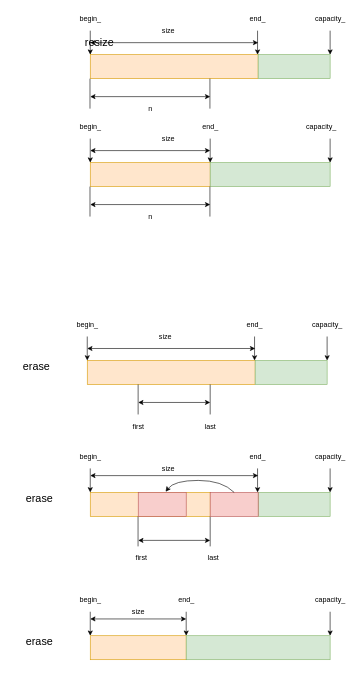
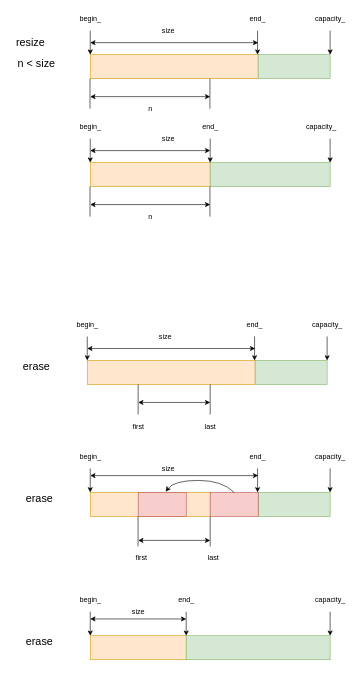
(99, 42) -> (30, 42)
none -> (36, 63)
